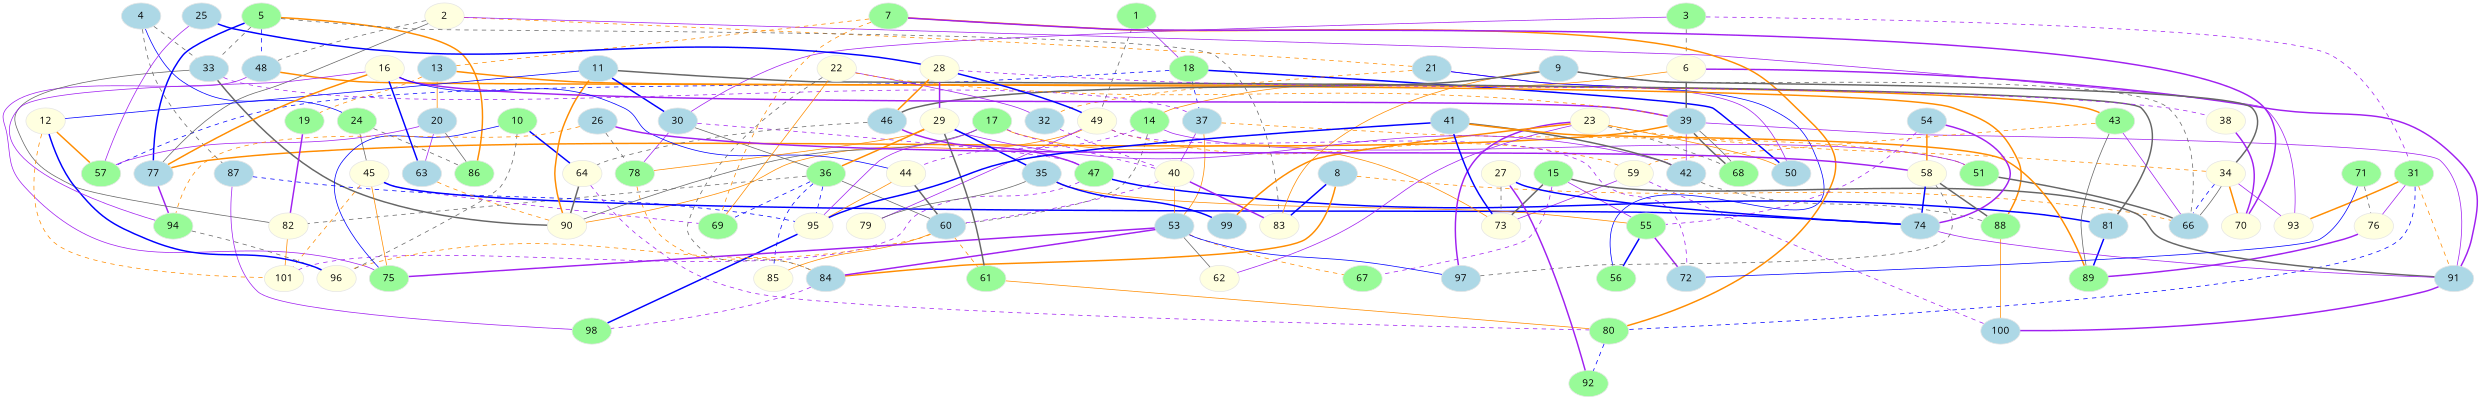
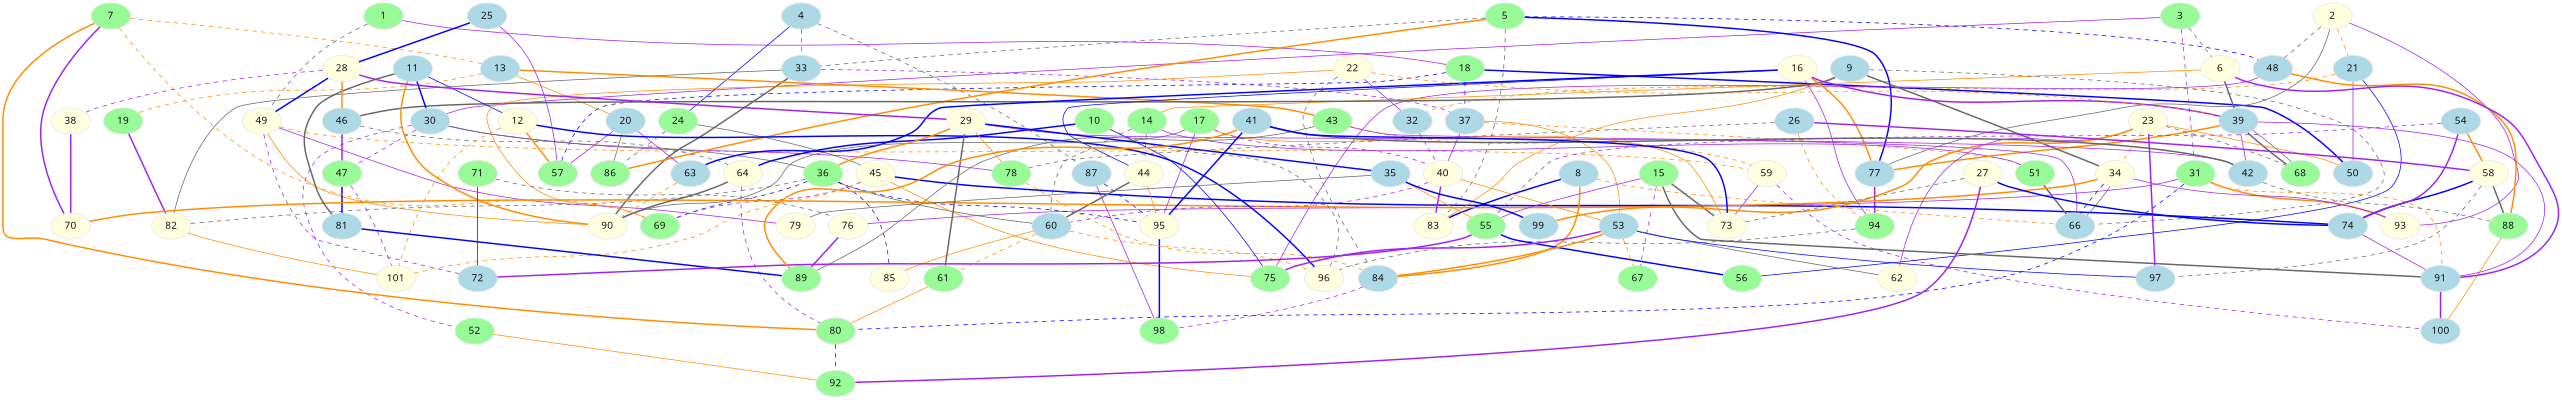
(1000, 252) -> (1501, 260)
none -> (475, 331)
